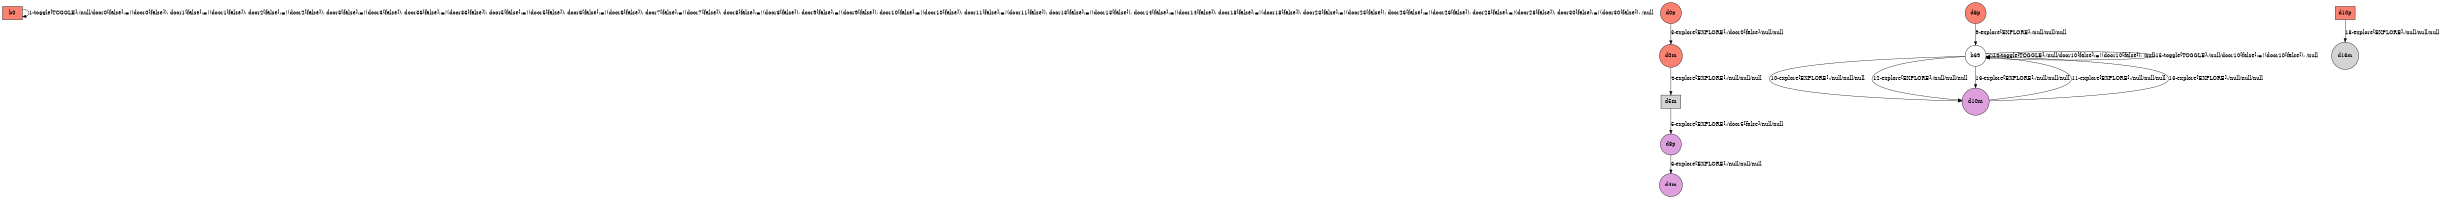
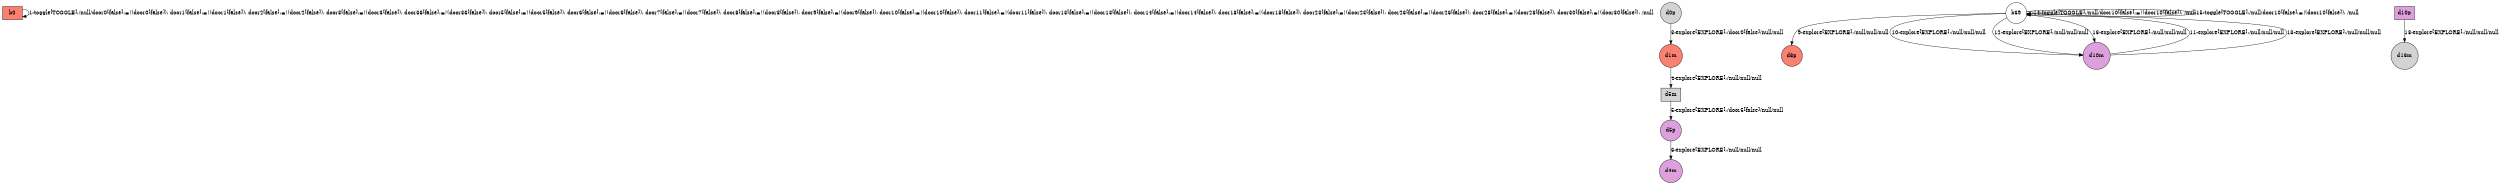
(1671, 13) -> (1671, 13)
(2345, 13) -> (2405, 13)
(1976, 33) -> (1895, 17)
(1671, 56) -> (1671, 56)
(1671, 144) -> (1671, 130)
